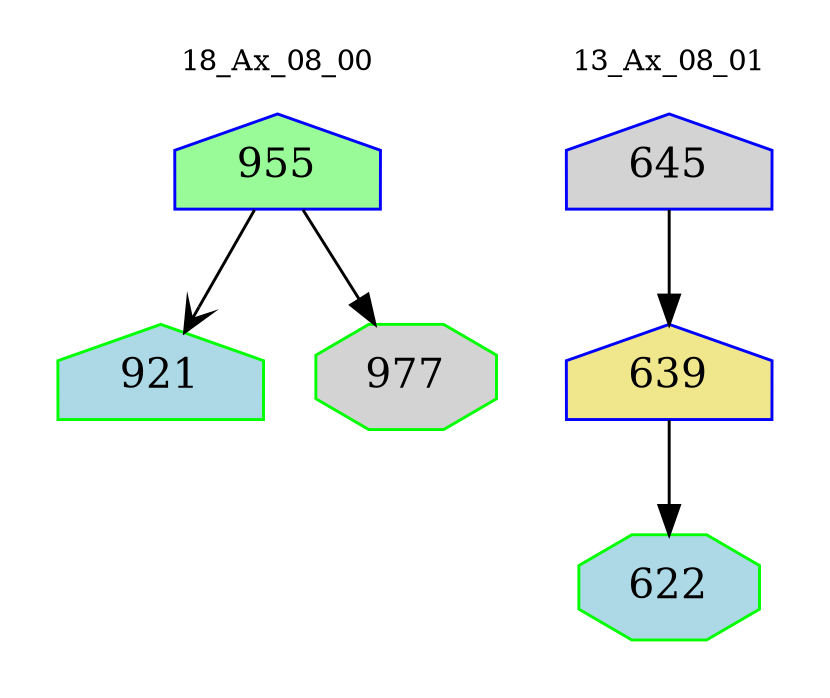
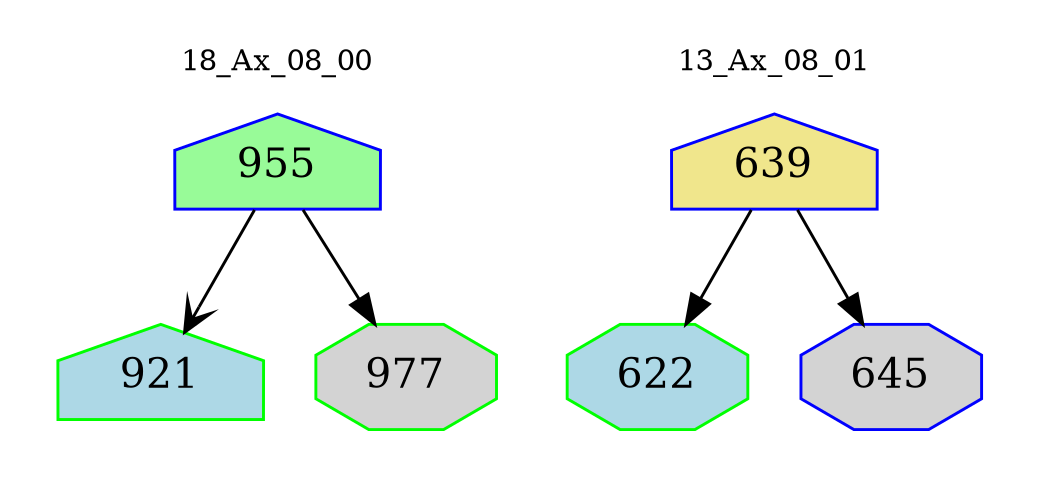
(669, 167) -> (891, 377)
(669, 252) -> (823, 254)
